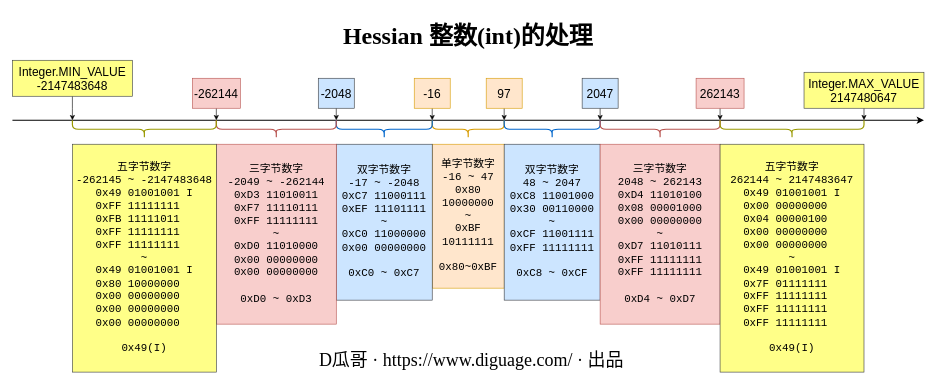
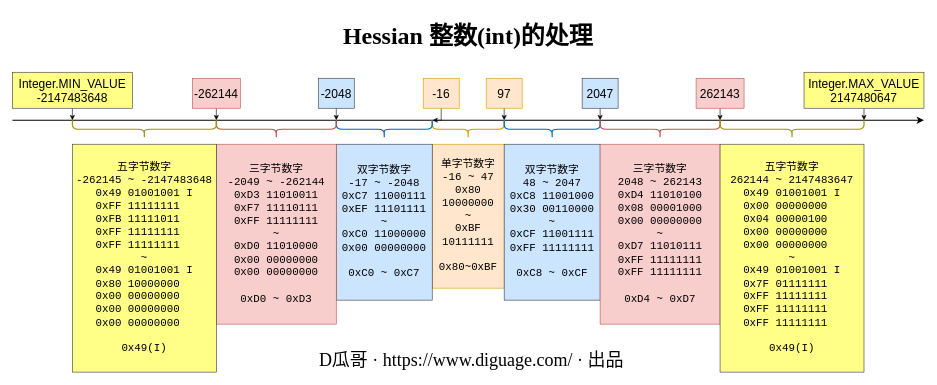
(72, 78) -> (72, 90)
(432, 93) -> (441, 93)
